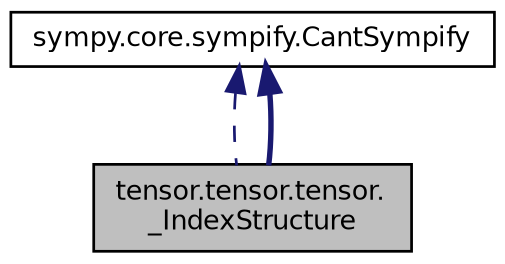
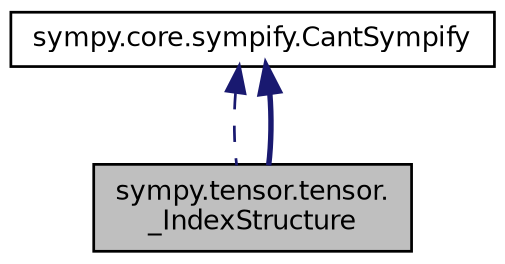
(253, 208) -> (253, 208)
